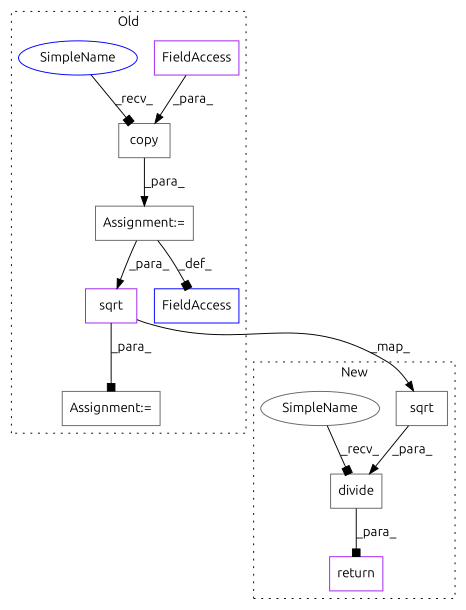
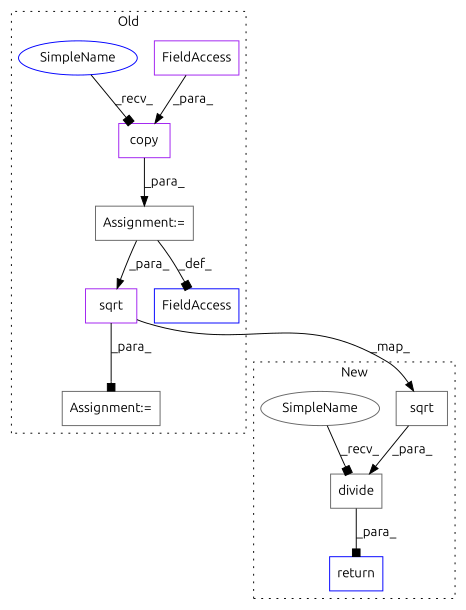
(144, 141) -> (144, 141)
(356, 574) -> (356, 574)
